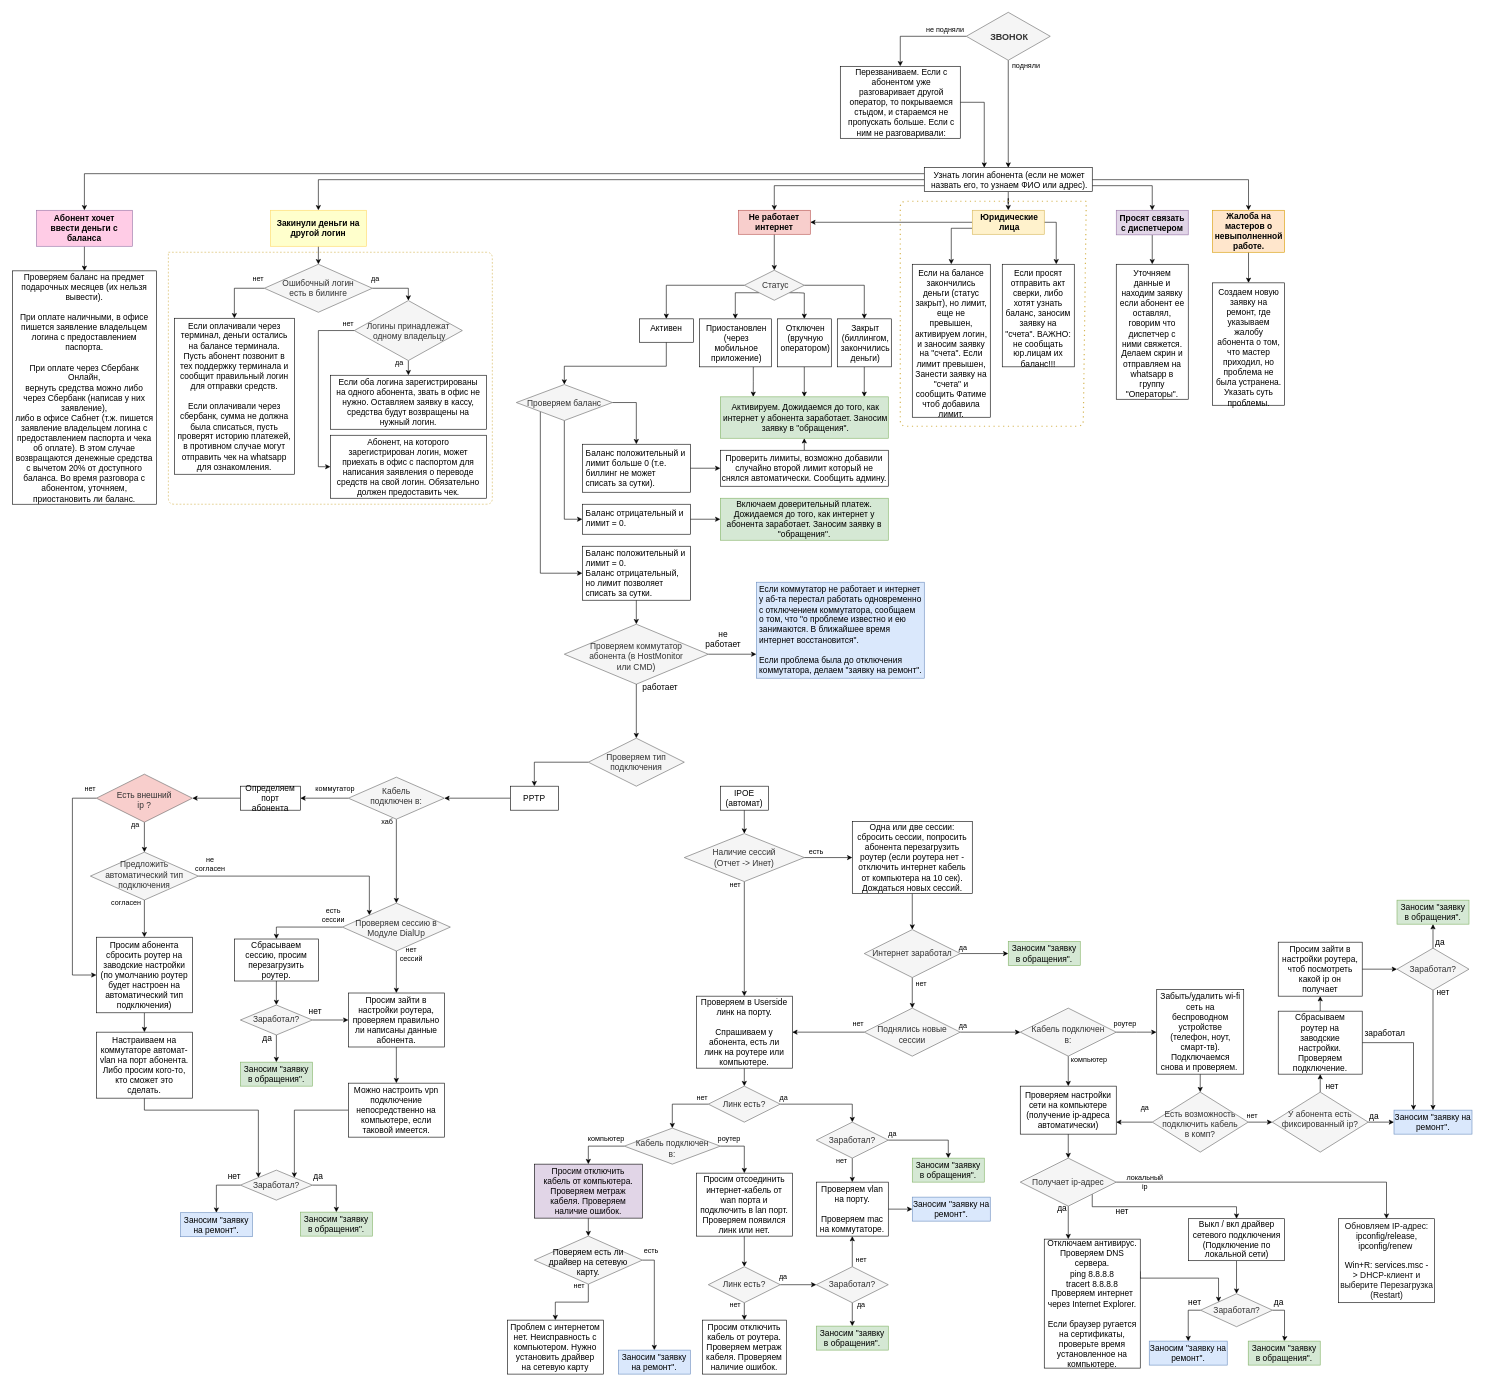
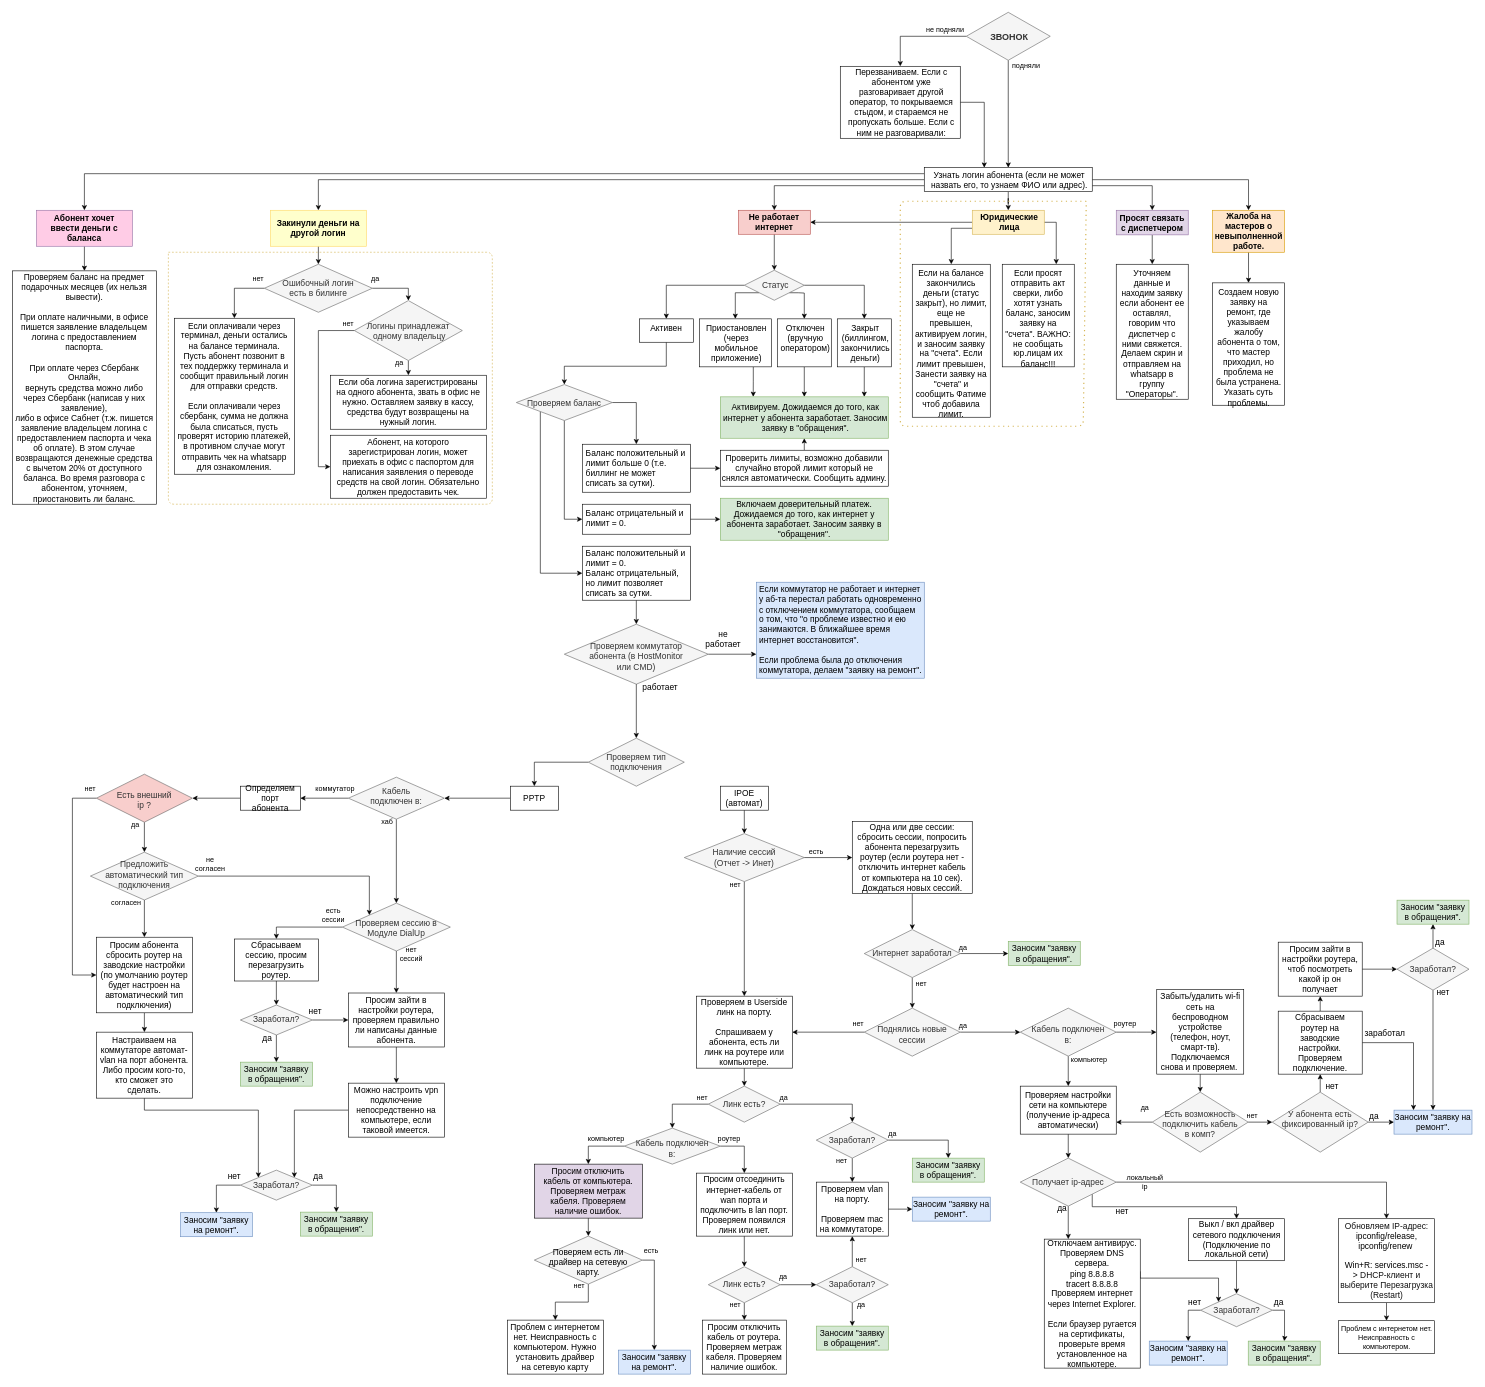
none -> (1387, 1310)
none -> (1387, 1337)
